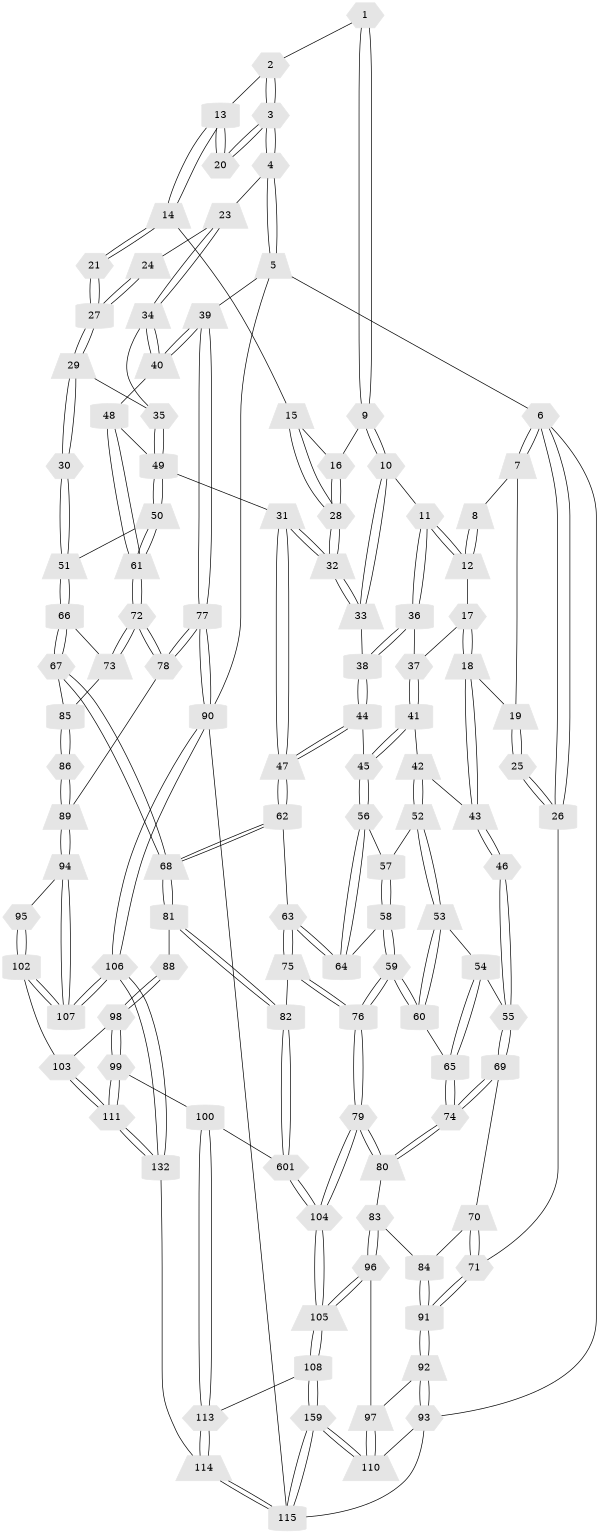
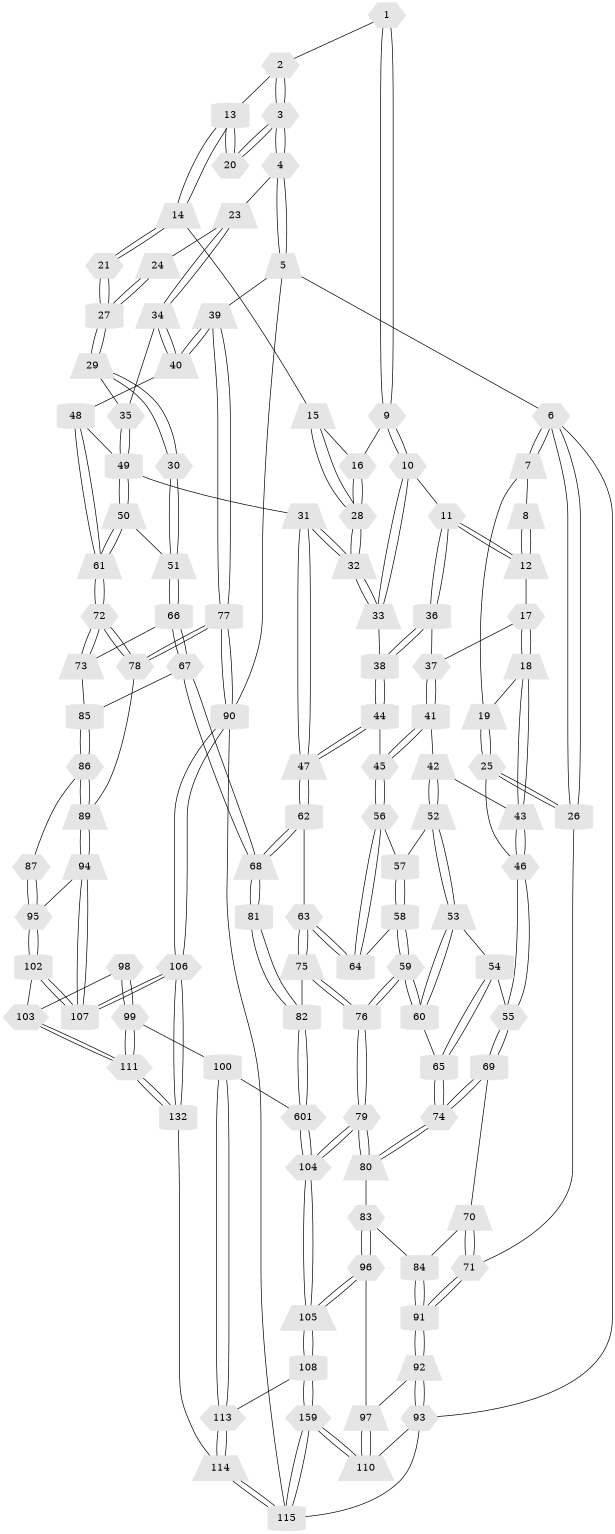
none -> (489, 821)
none -> (31, 867)
(169, 967) -> none
